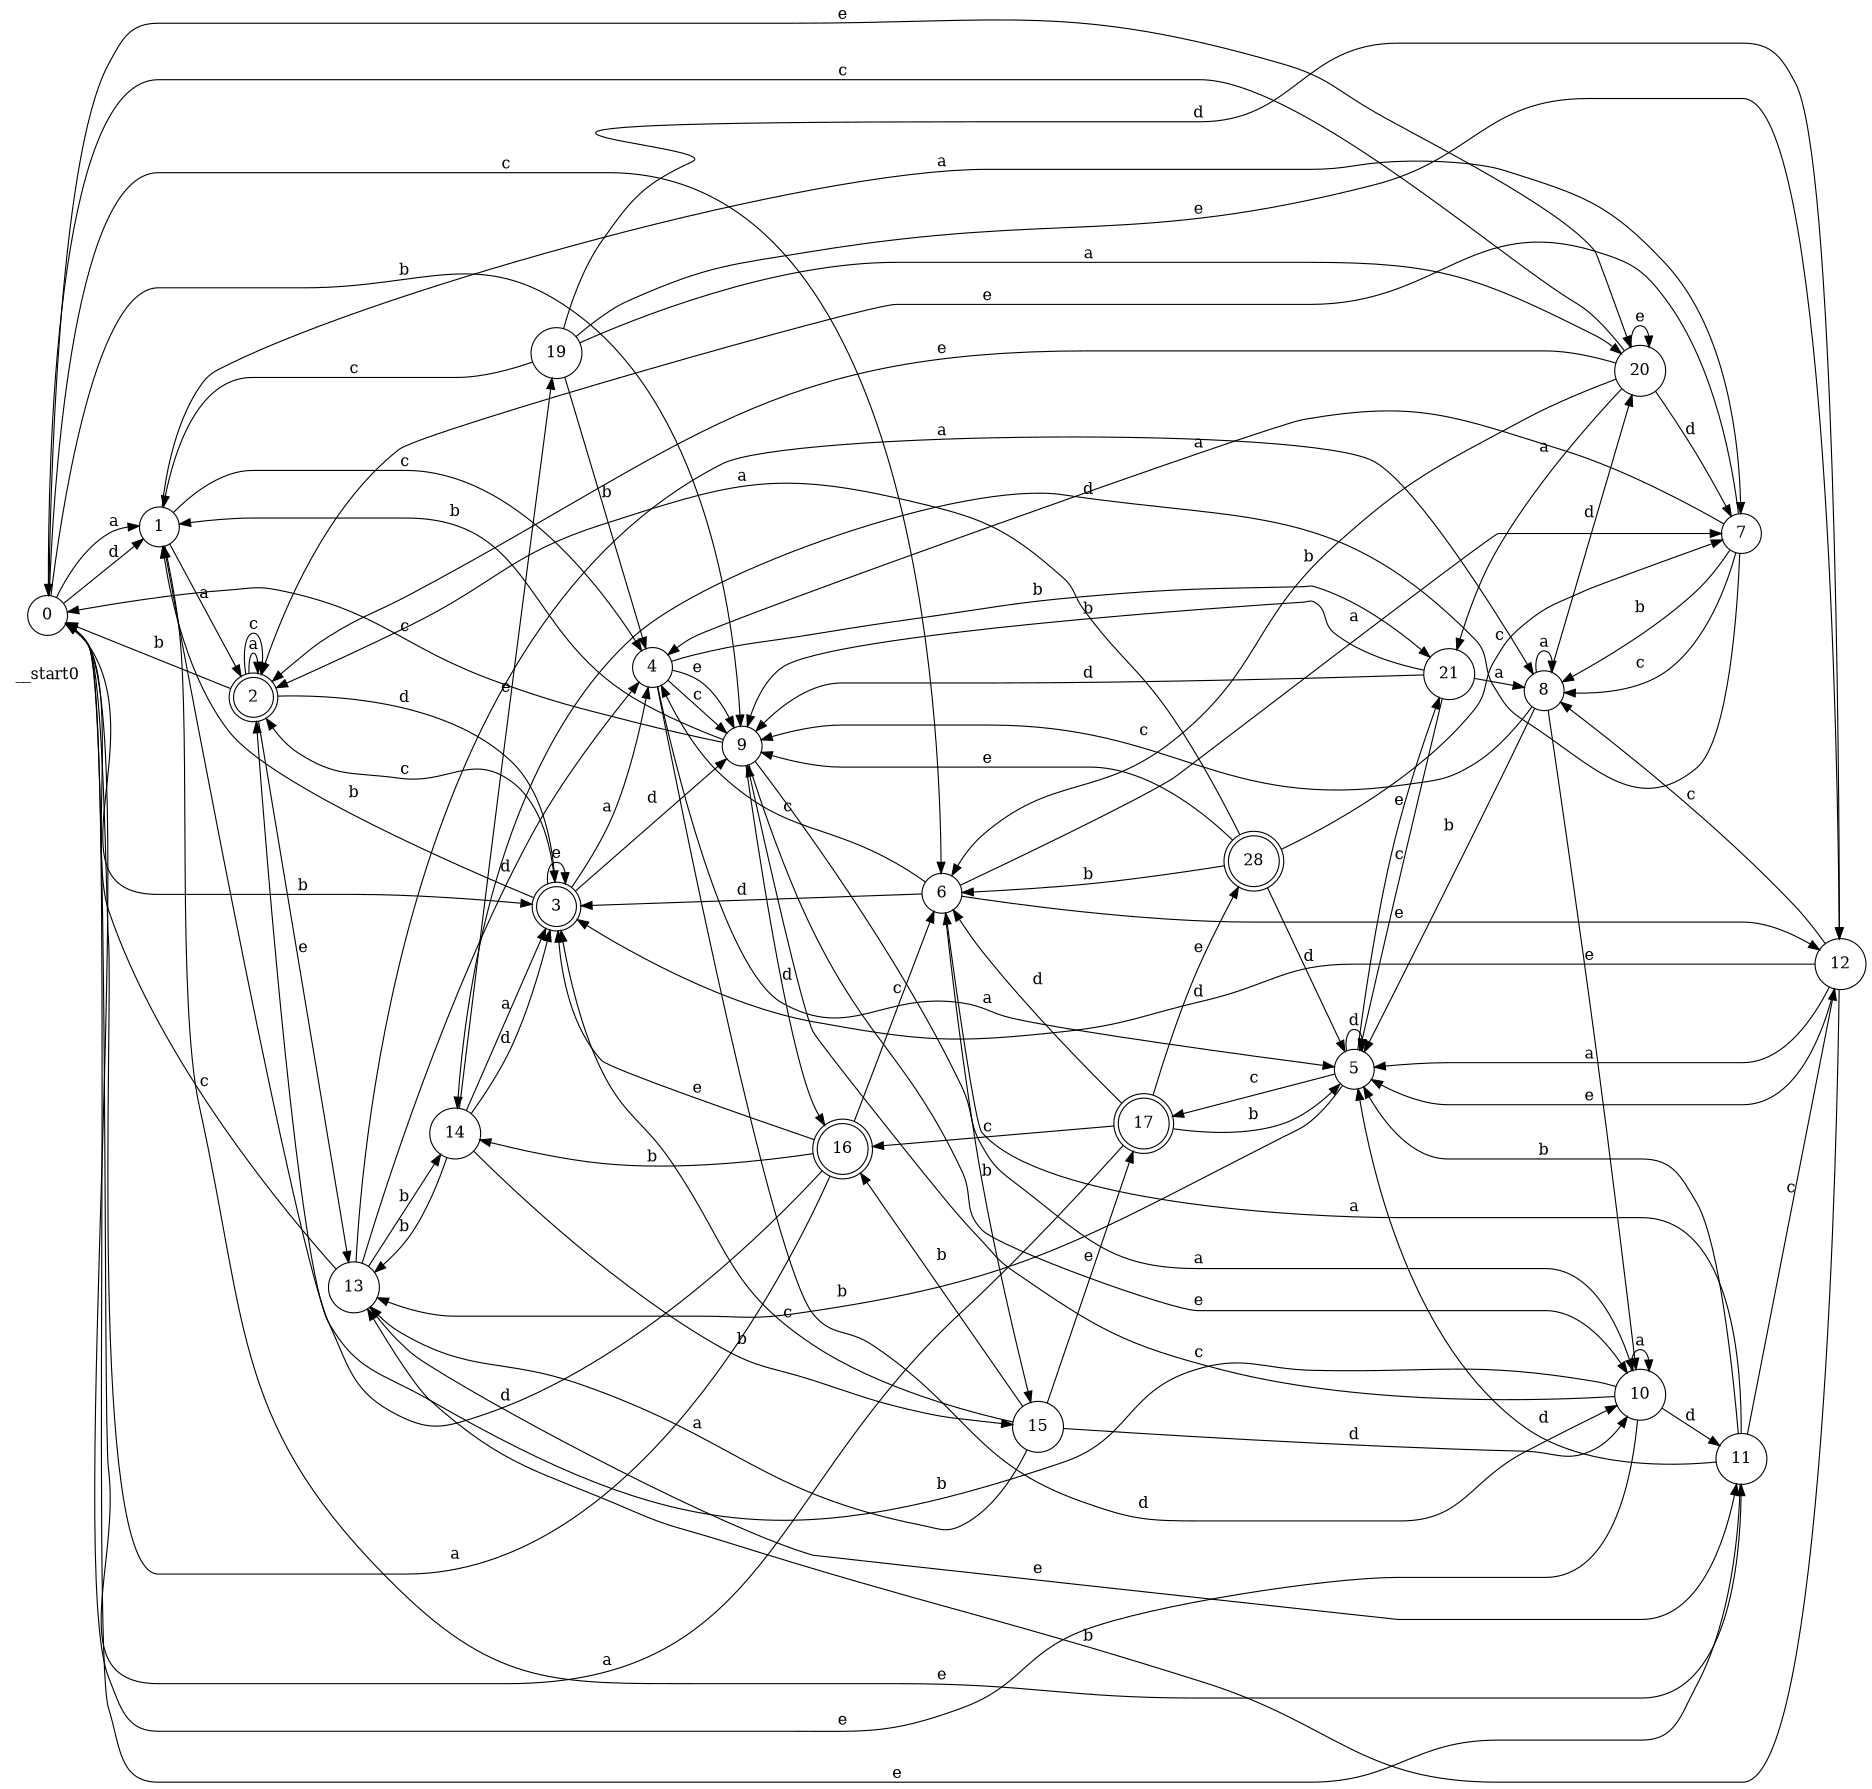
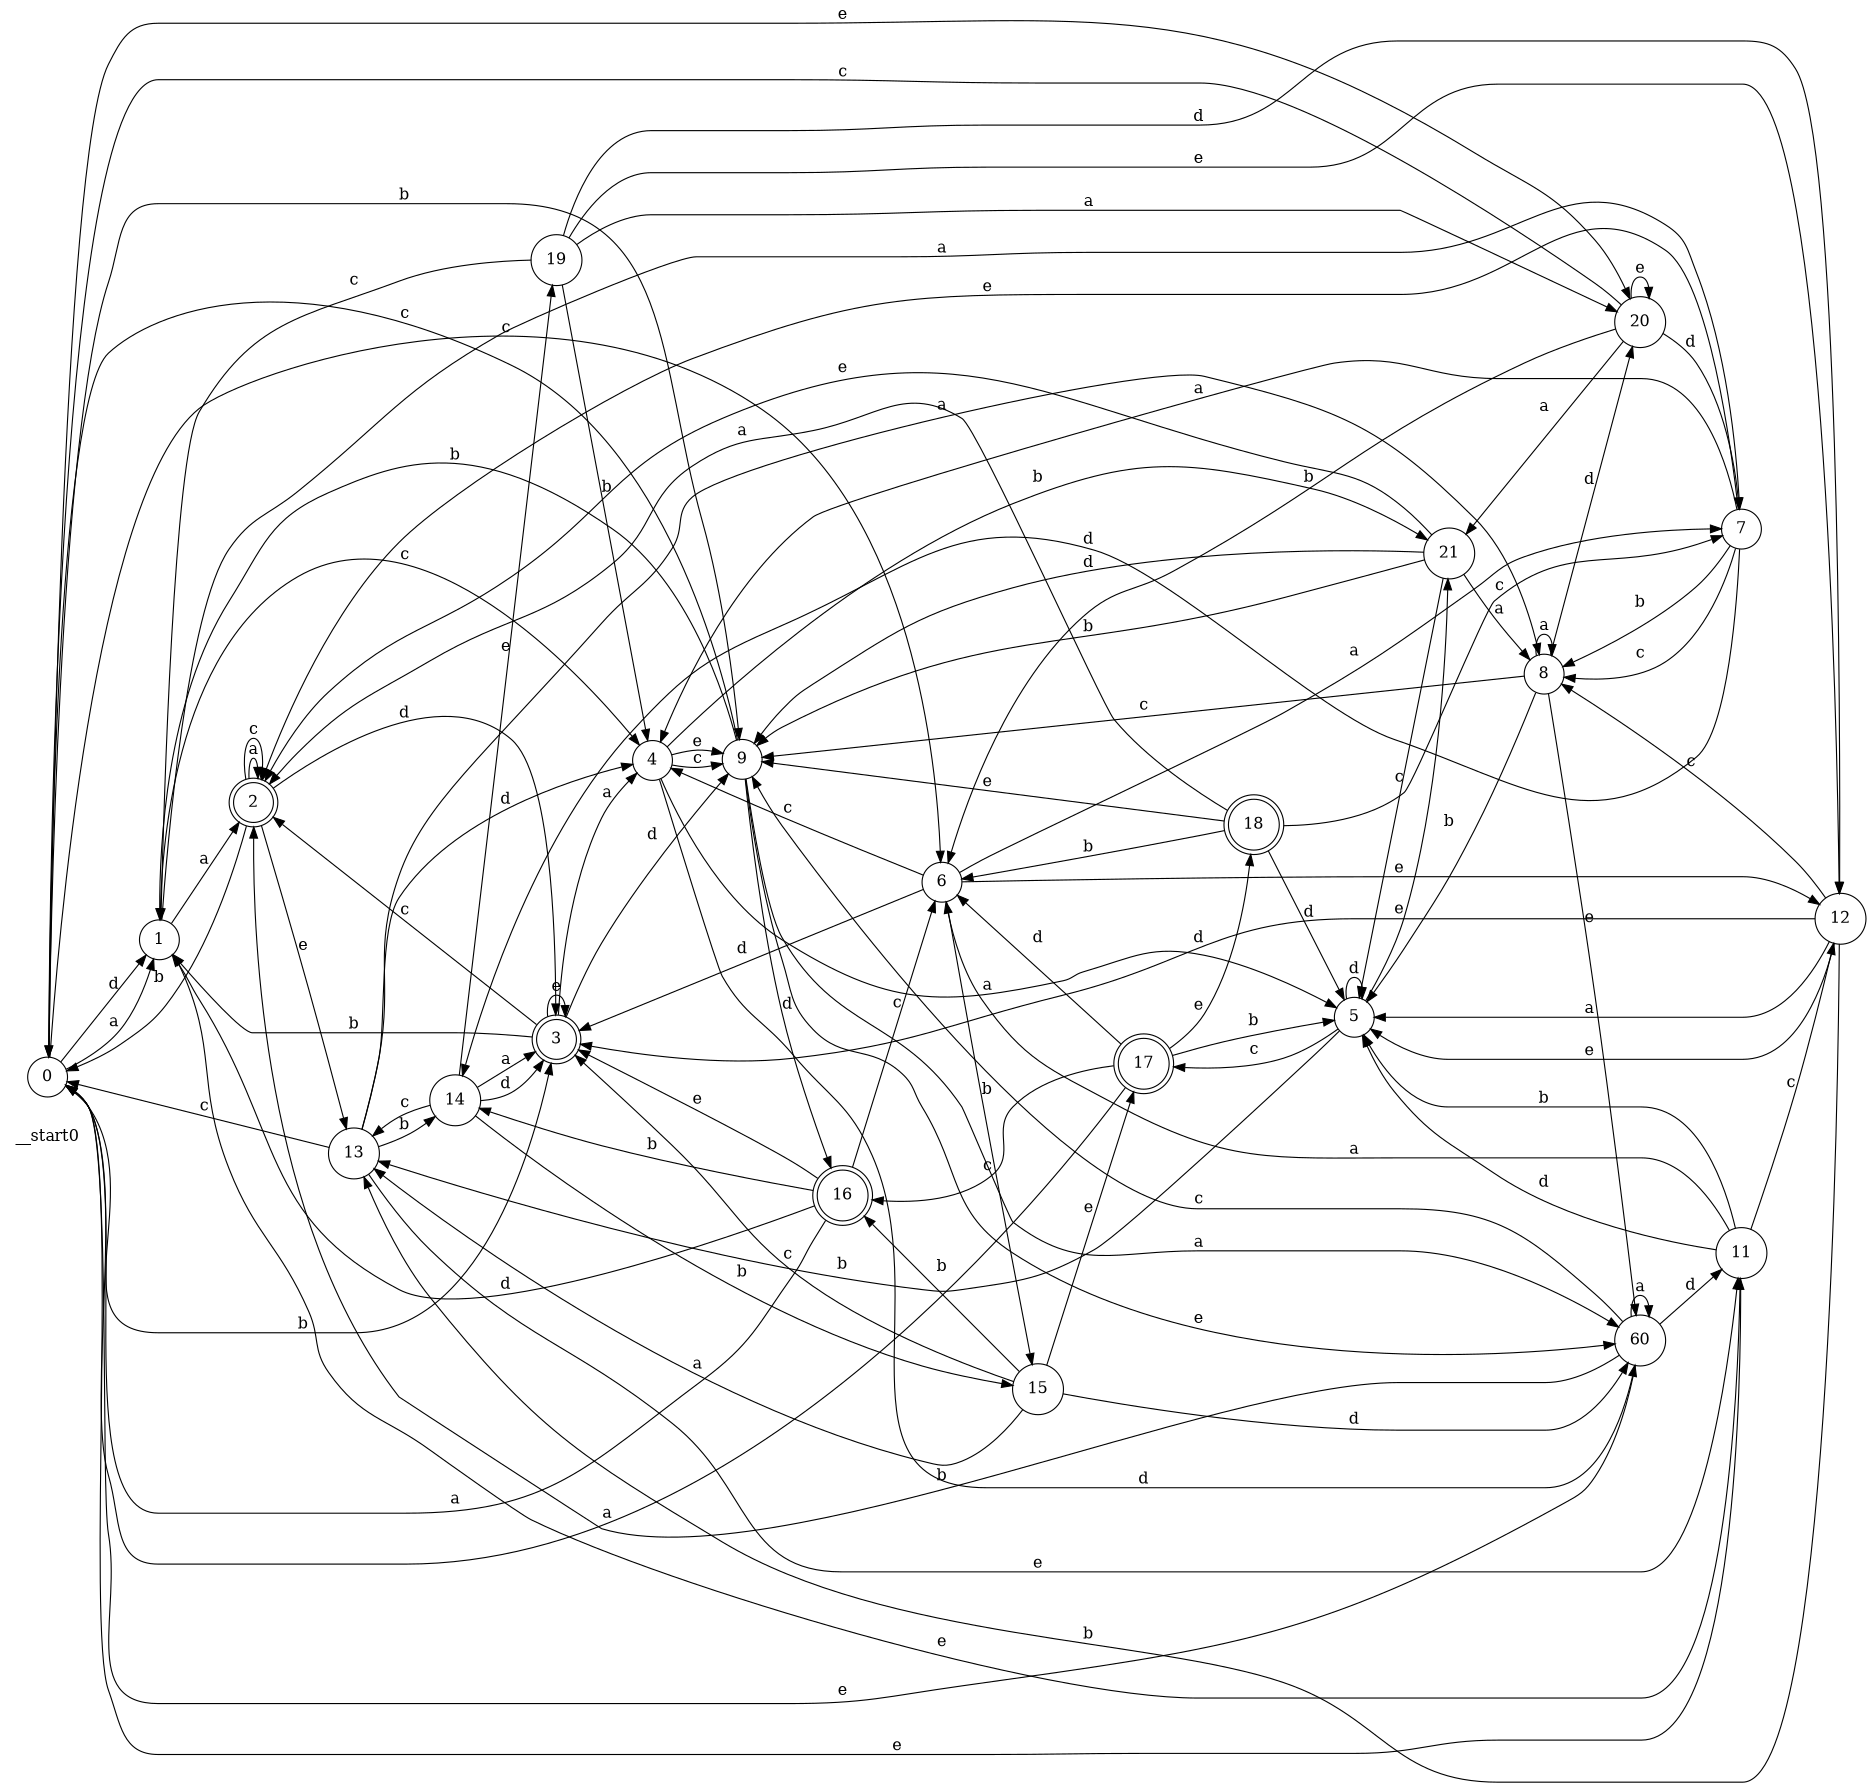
(911, 364) -> (802, 390)
(1254, 861) -> (1254, 825)
(405, 1227) -> (405, 1103)
(1640, 1395) -> (1640, 1341)
